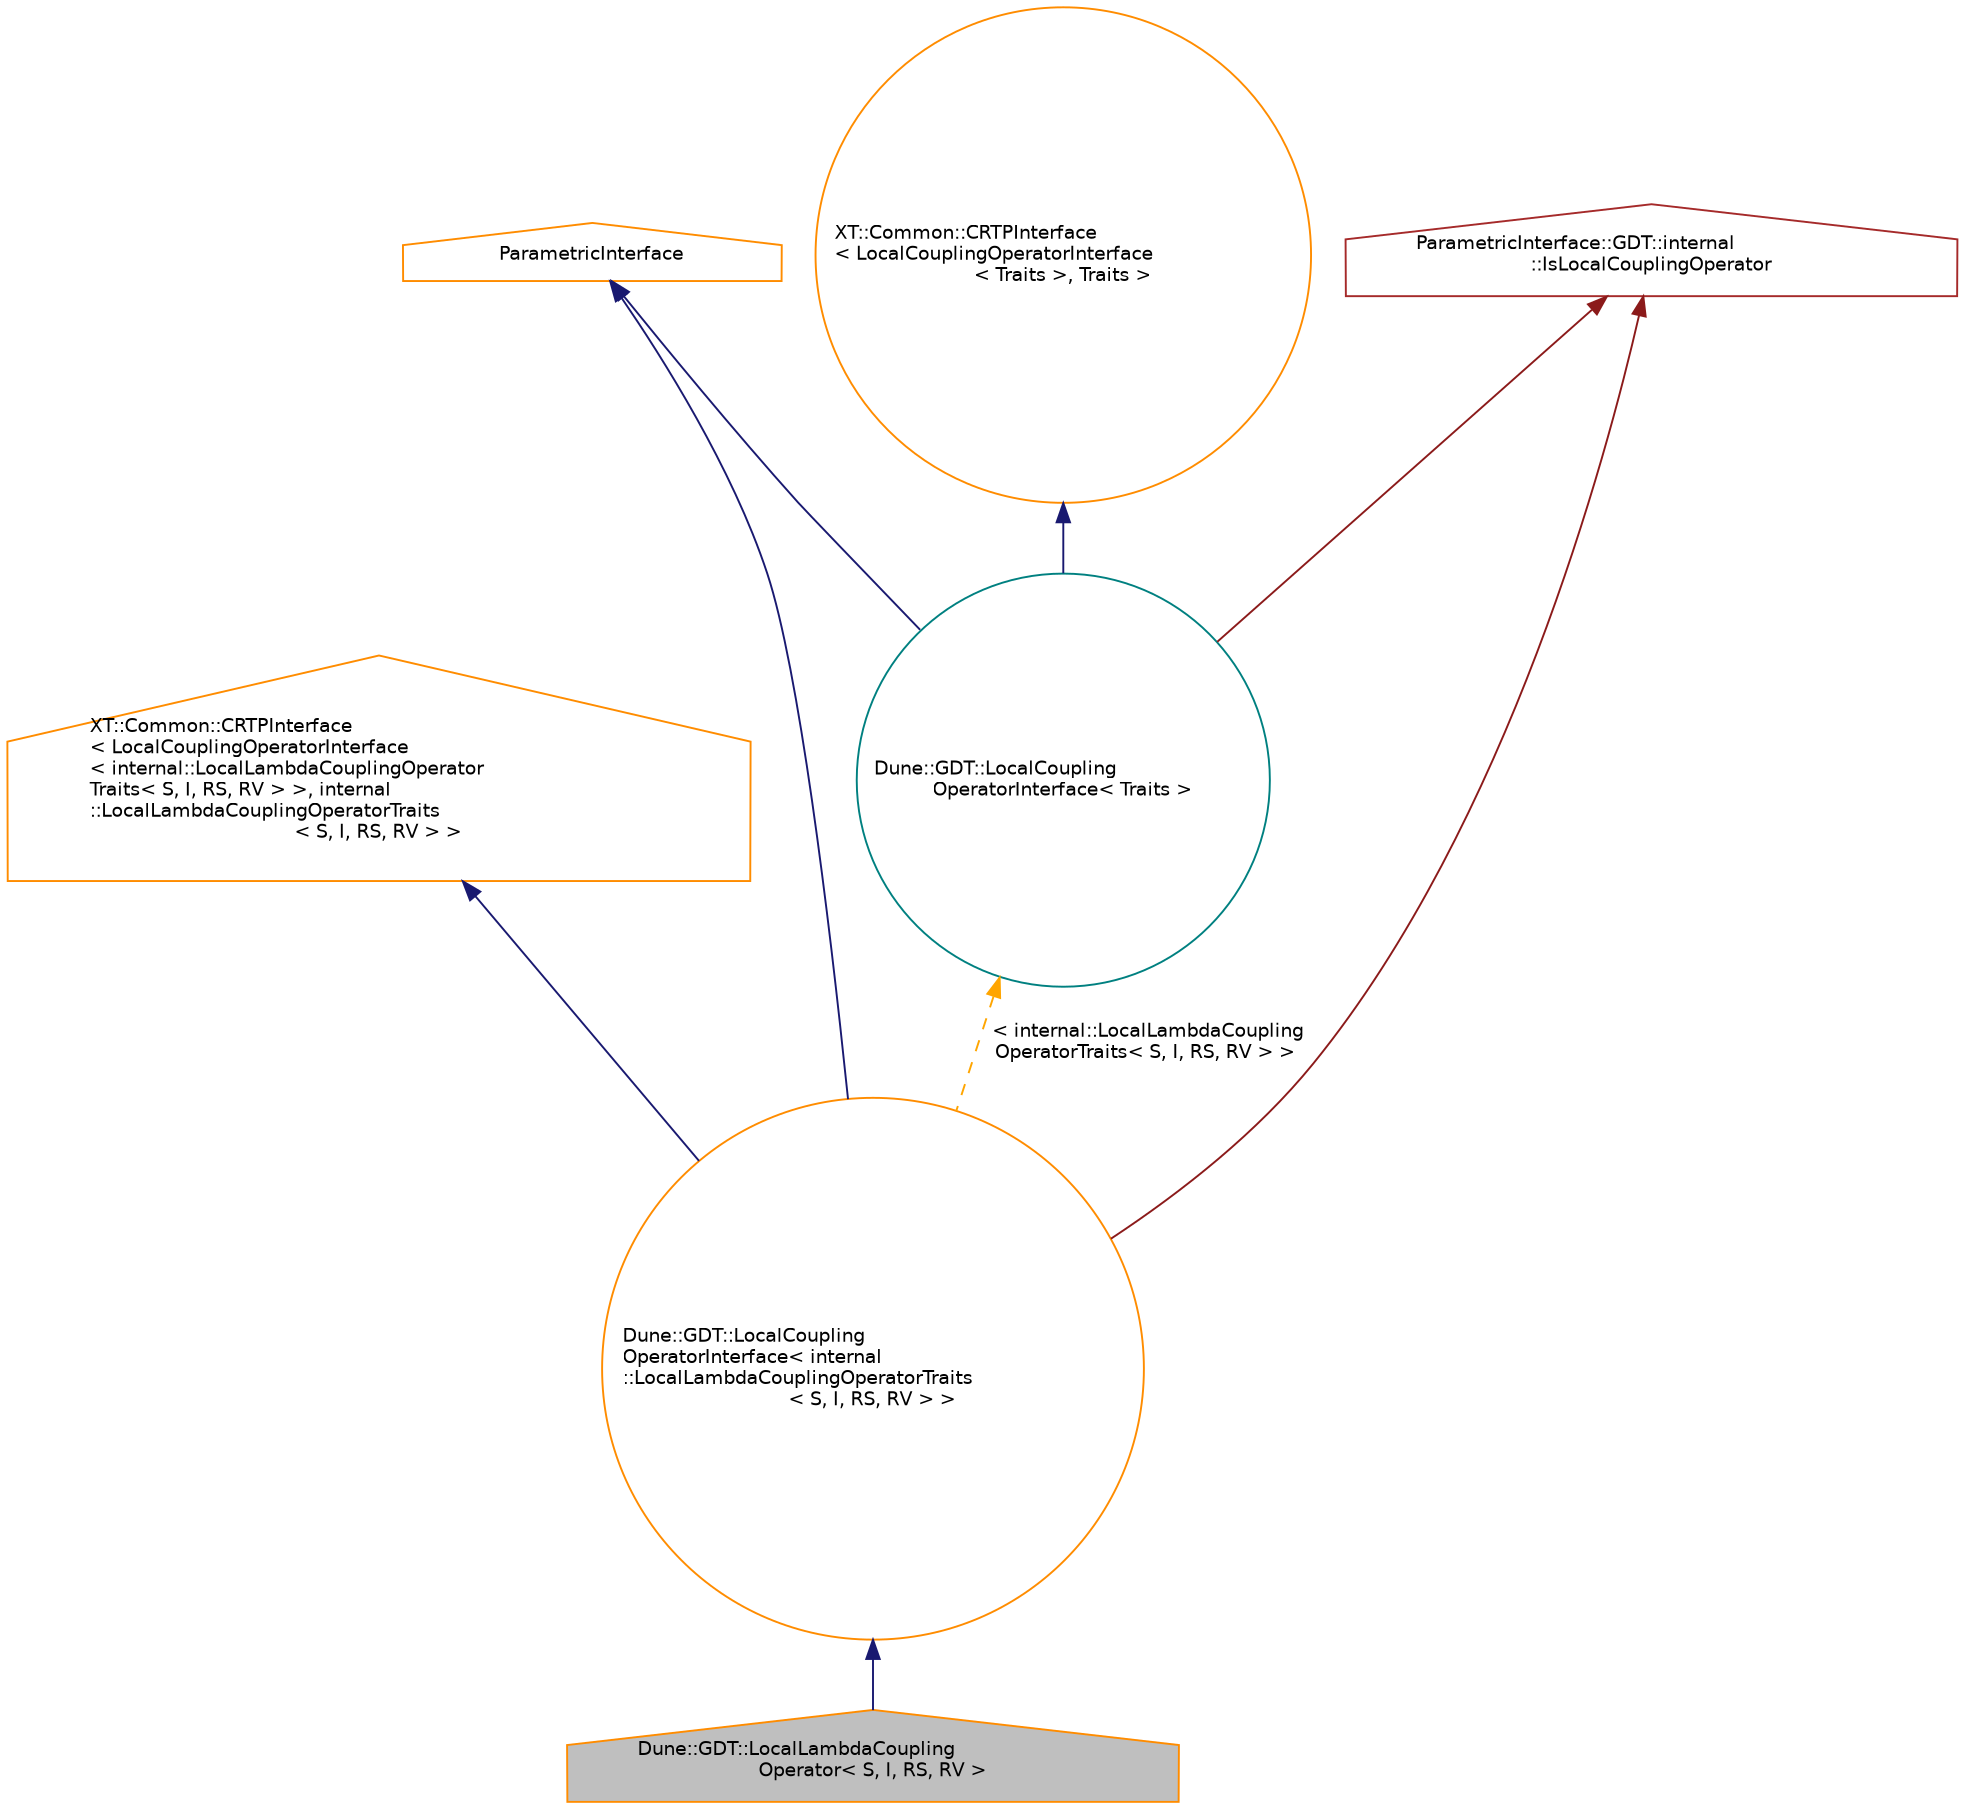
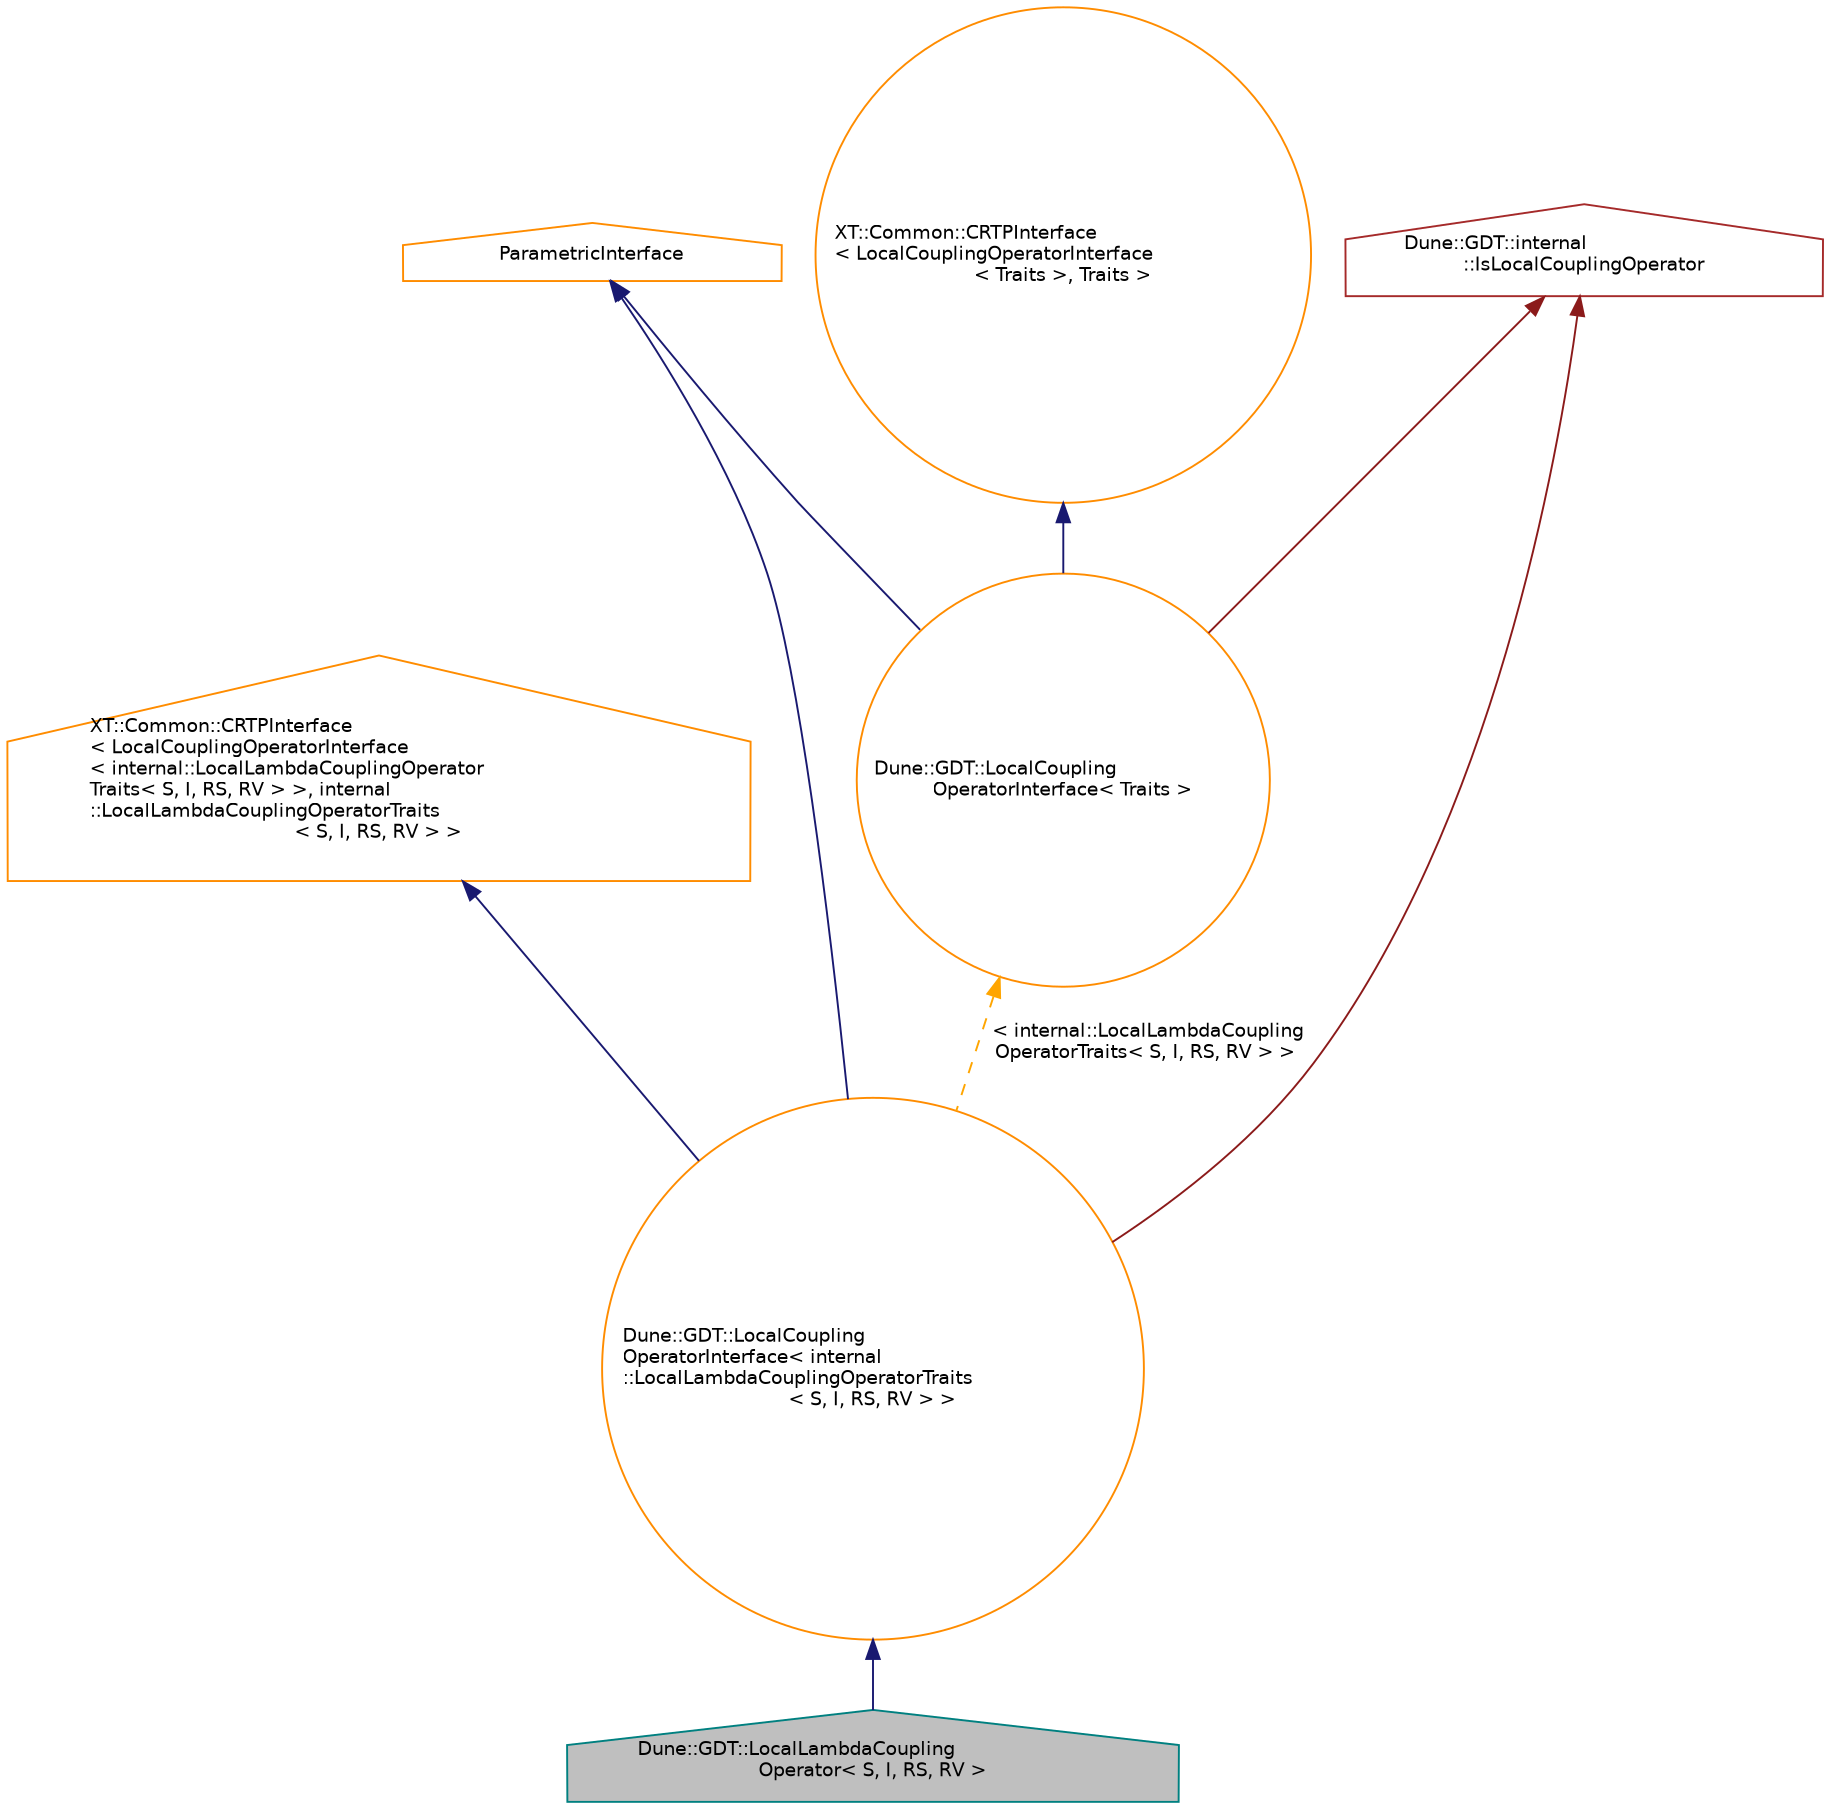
(1651, 255) -> (1584, 255)
(1063, 780) -> (1063, 780)
(873, 1761) -> (873, 1761)
